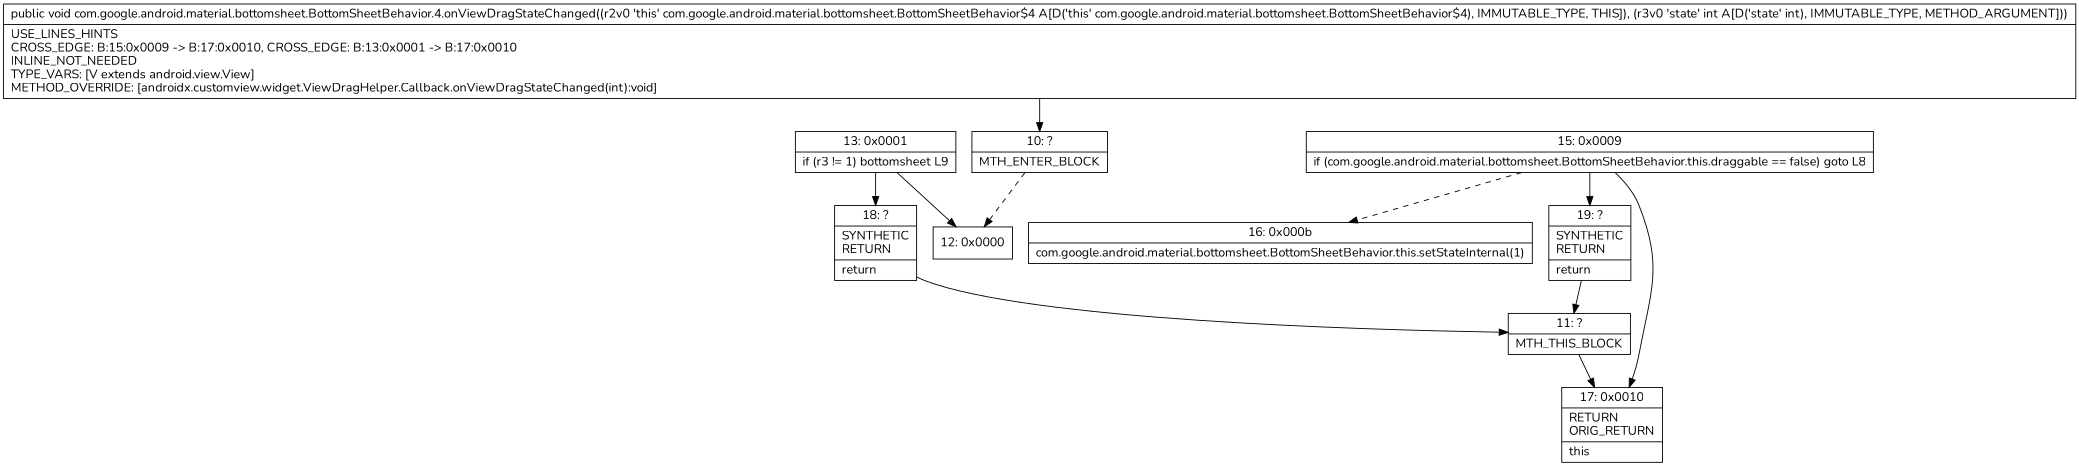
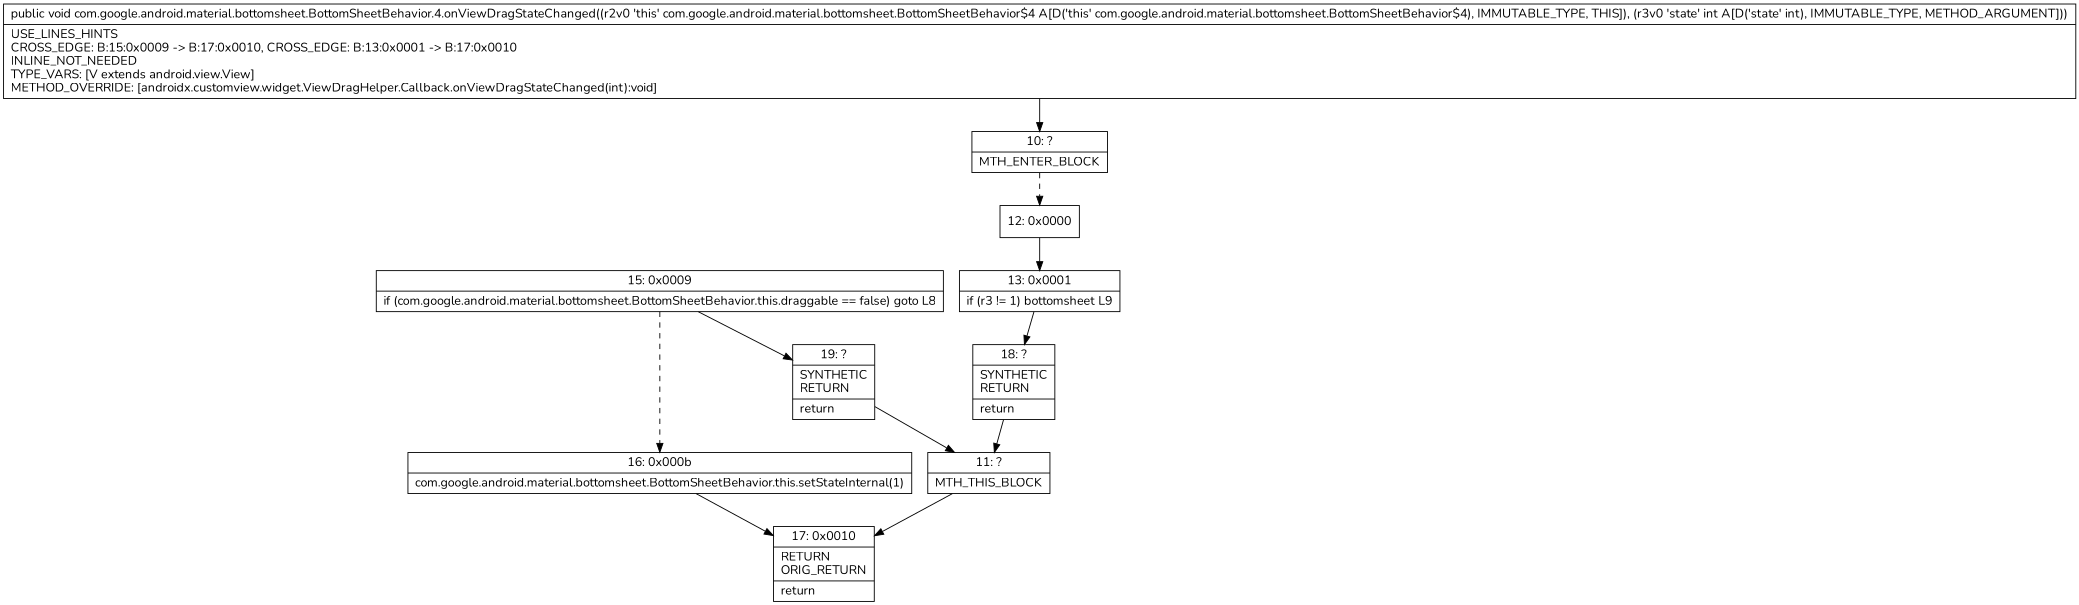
(923, 197) -> (1040, 250)
(1653, 272) -> (731, 512)
(1580, 452) -> (798, 591)
